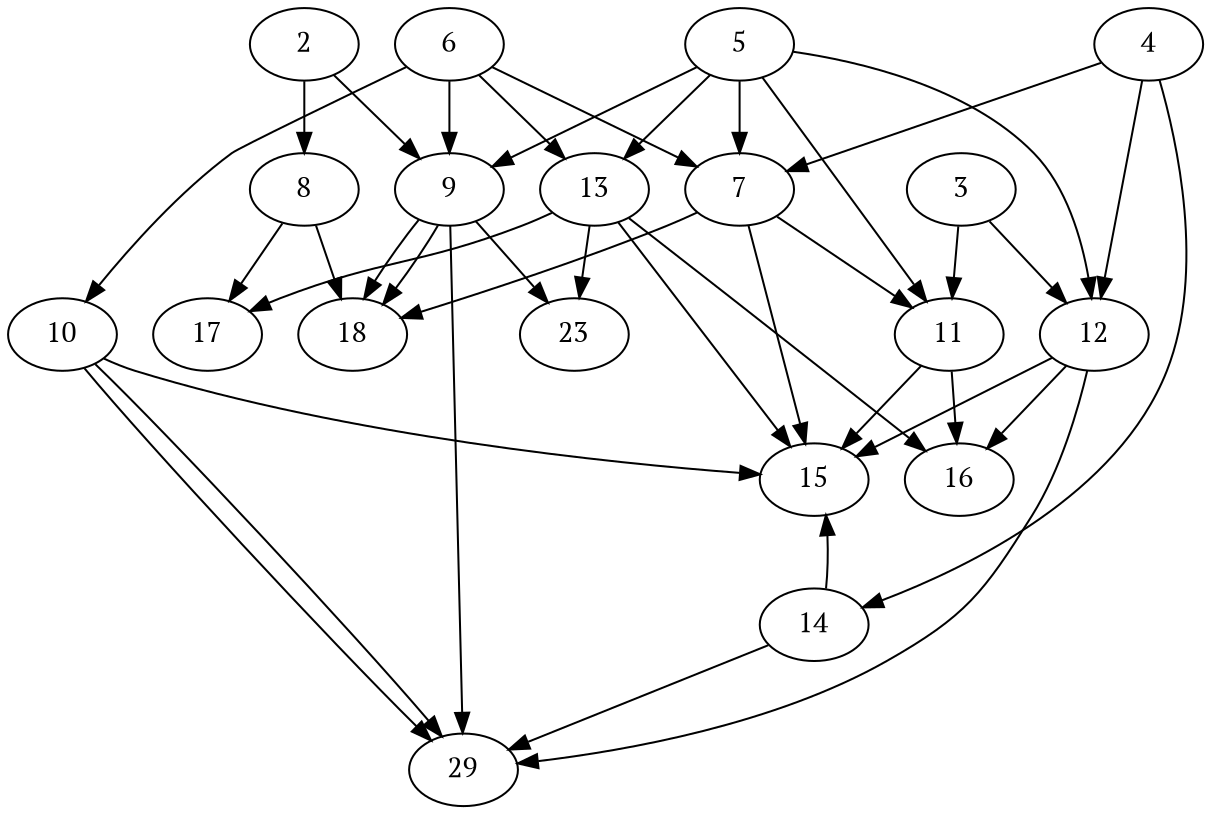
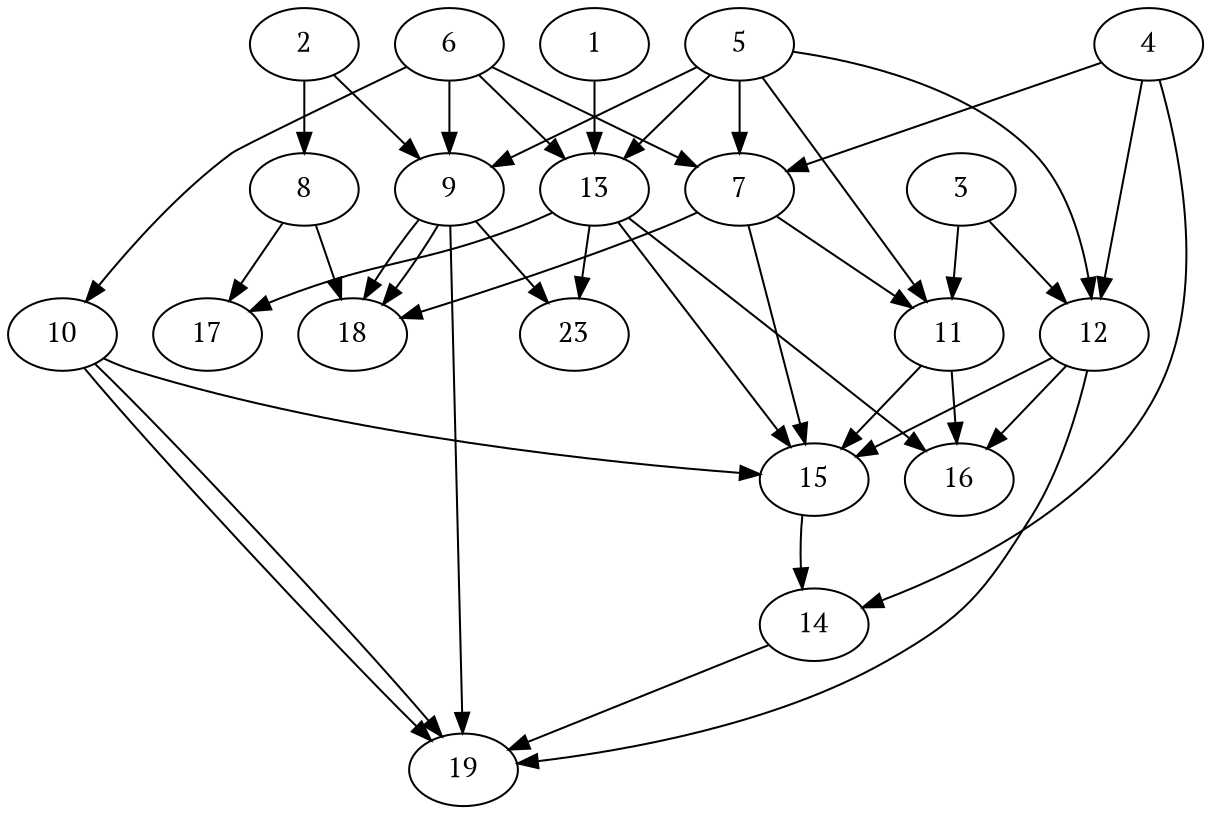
none -> (595, 44)
(828, 562) -> (801, 542)
(464, 770) -> (464, 770)
